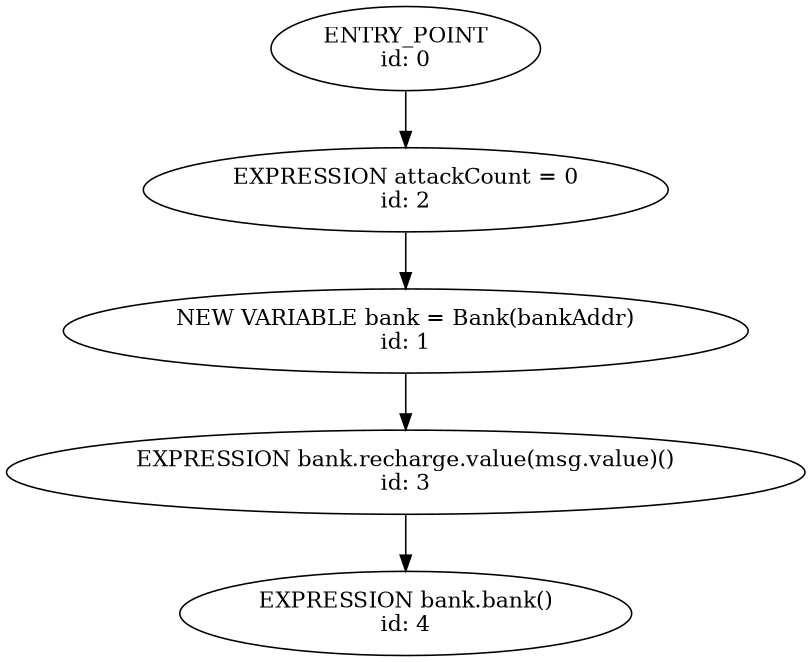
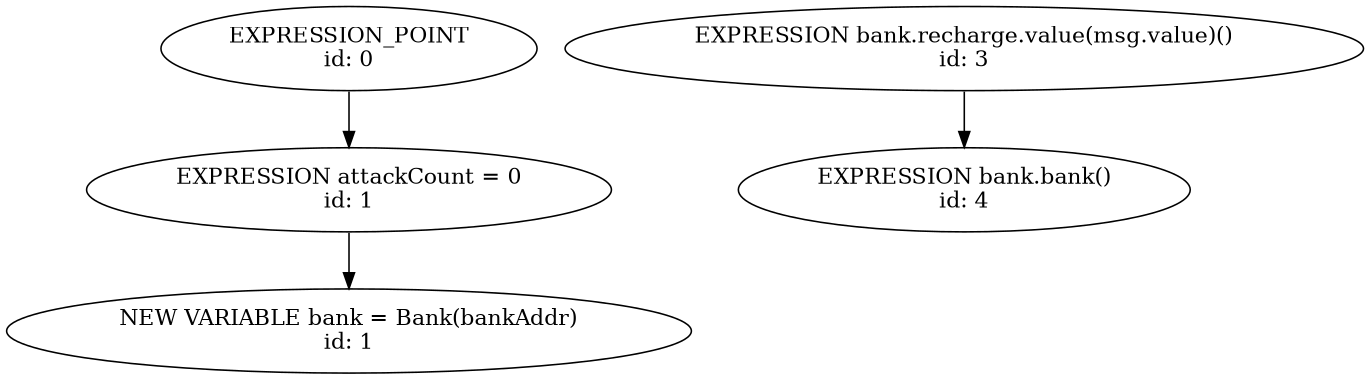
(406, 49) -> (349, 49)
(406, 190) -> (349, 190)
(406, 394) -> none
